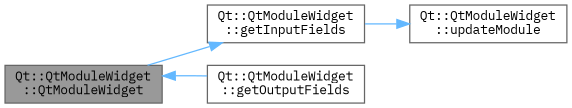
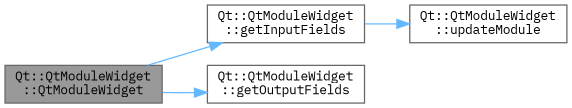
(191, 76) -> (178, 93)
